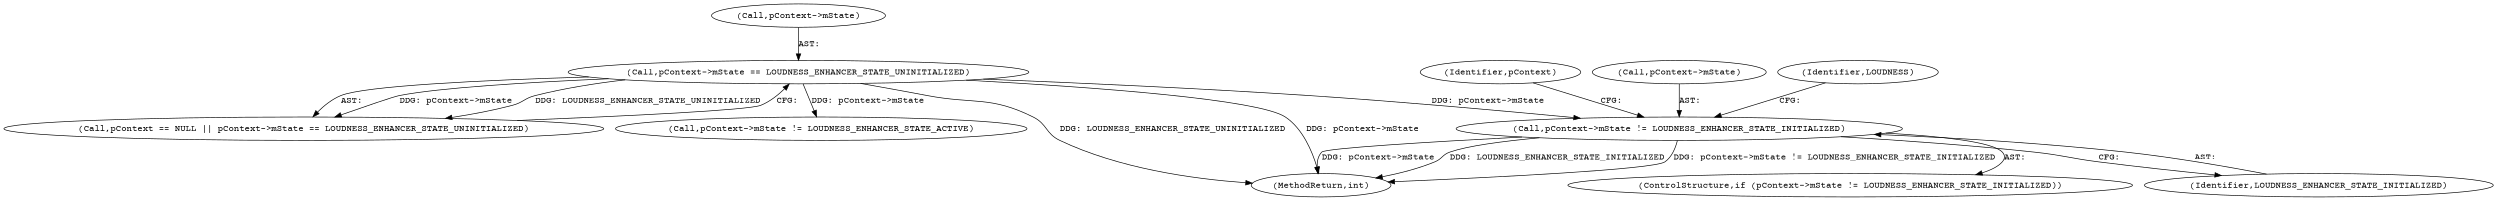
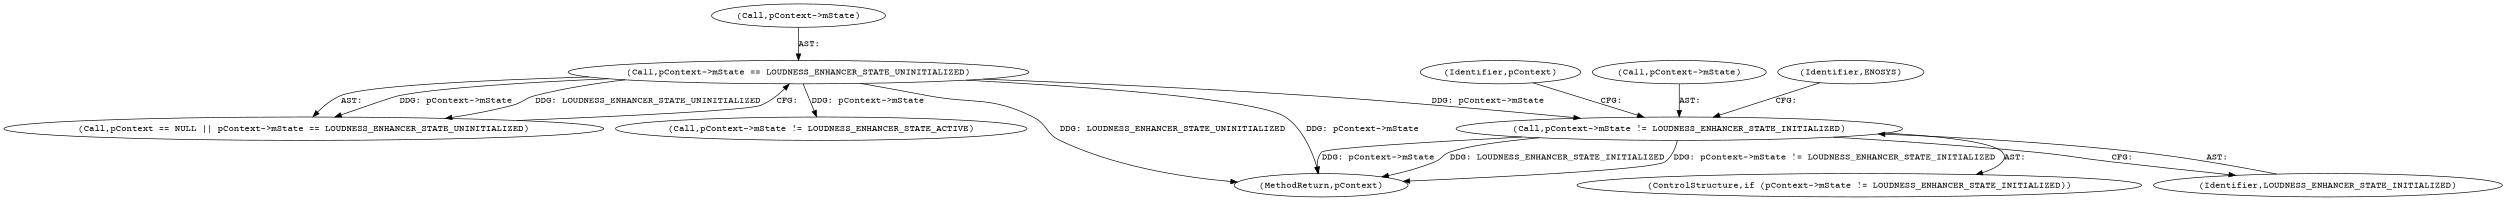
(1858, 72) -> (1851, 72)
(1321, 185) -> (1321, 185)
